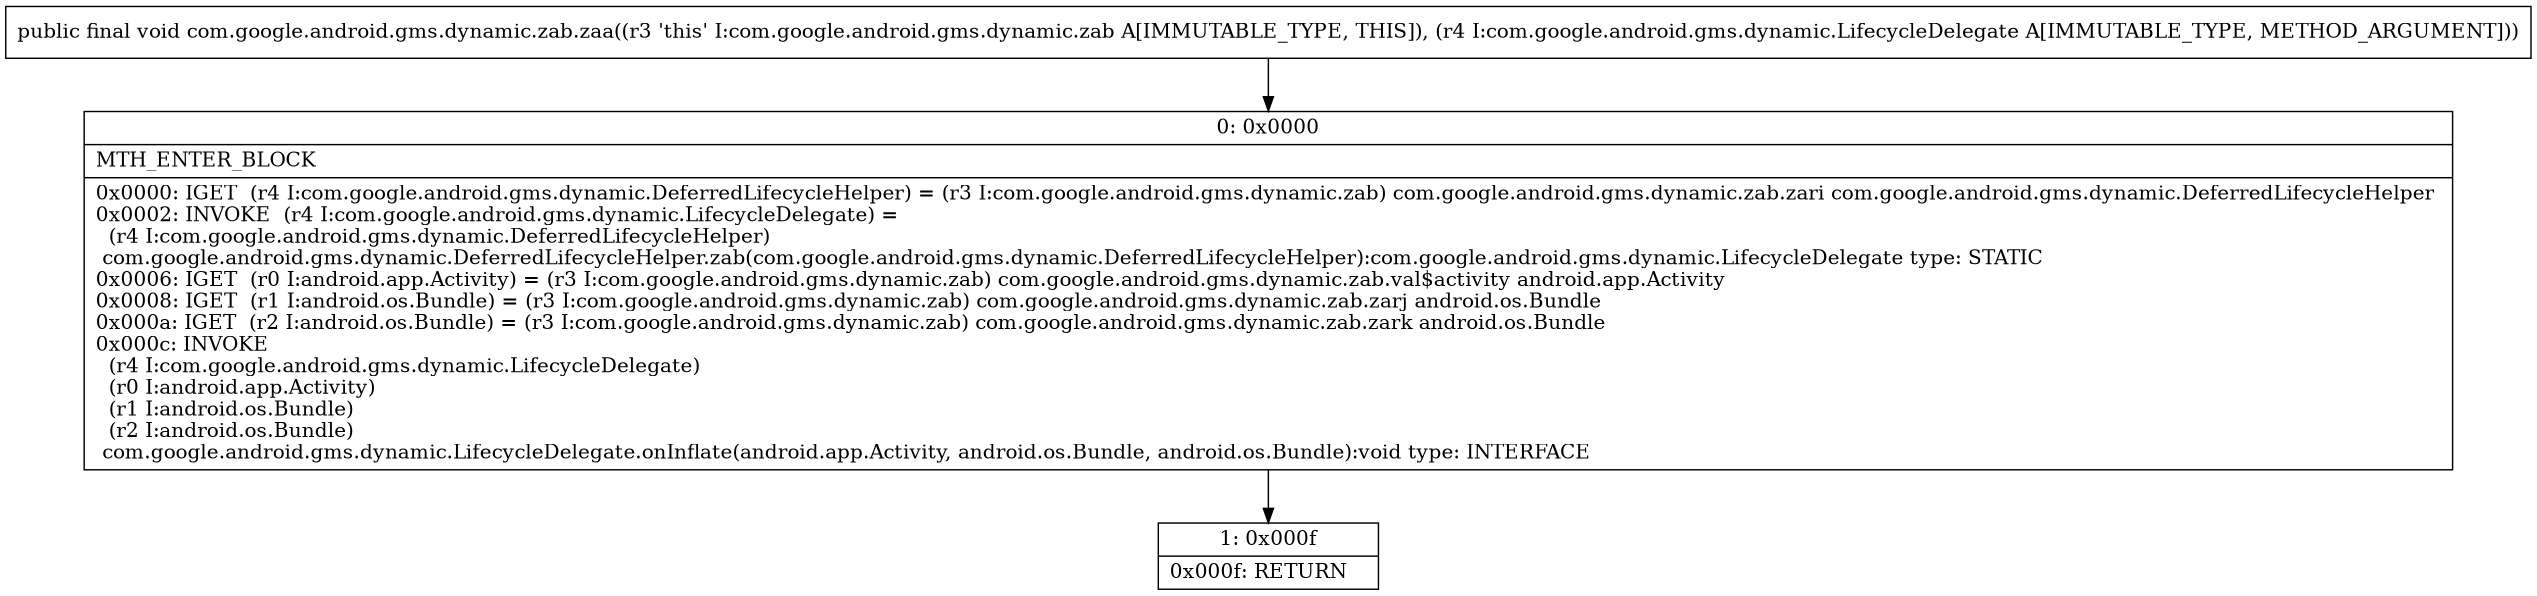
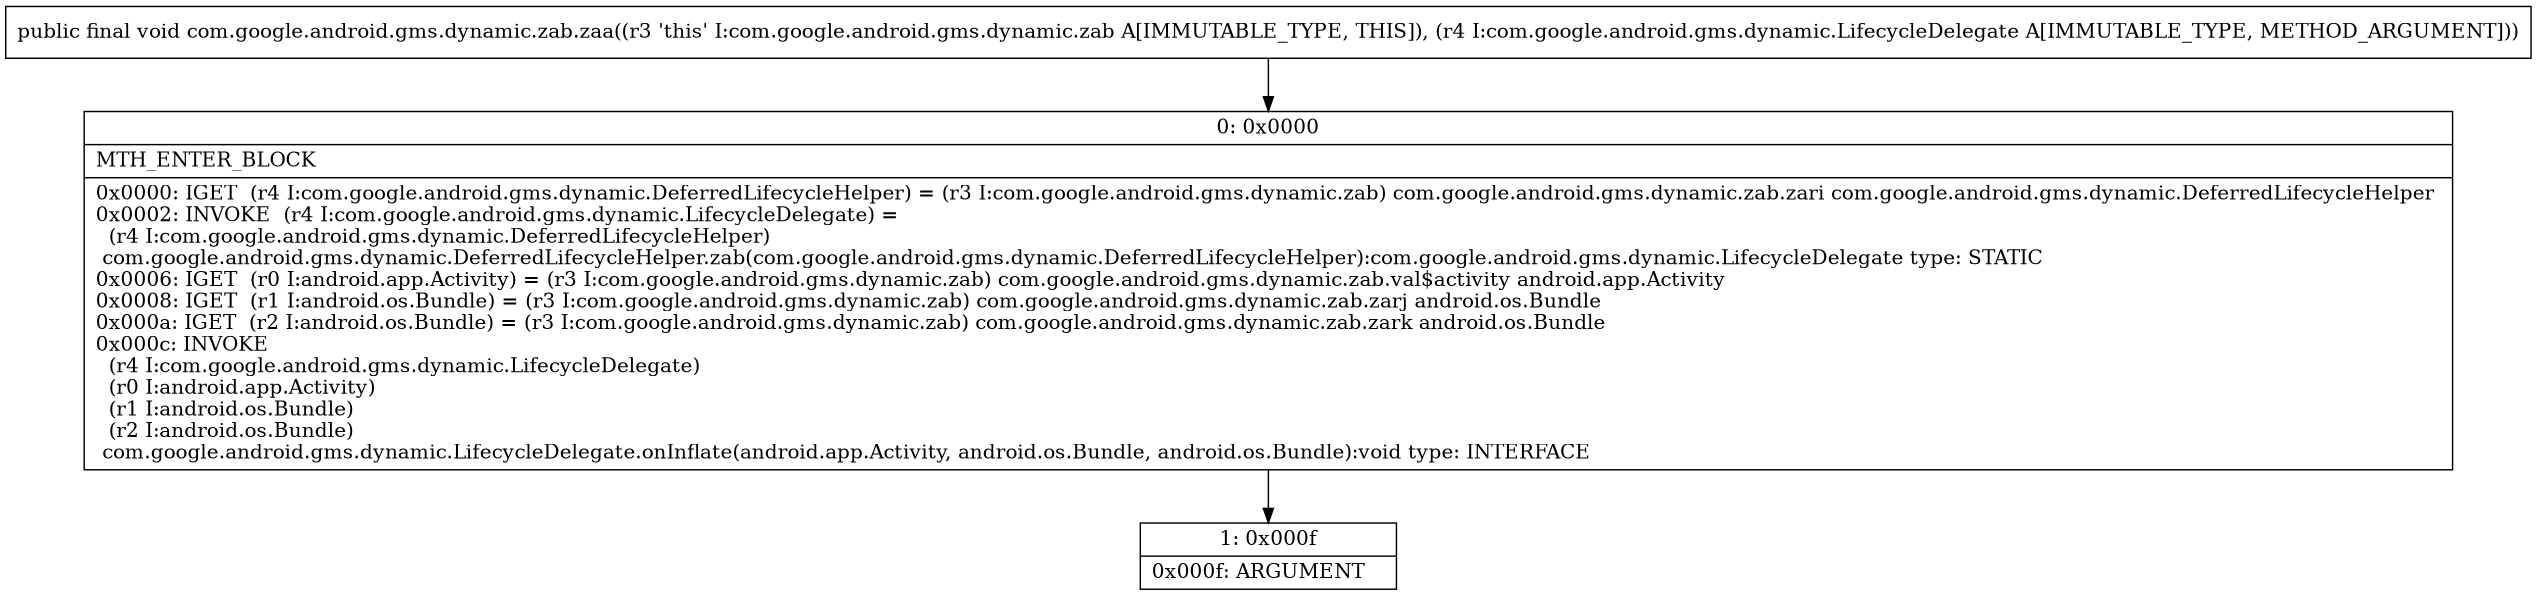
(1268, 572) -> (1268, 572)
